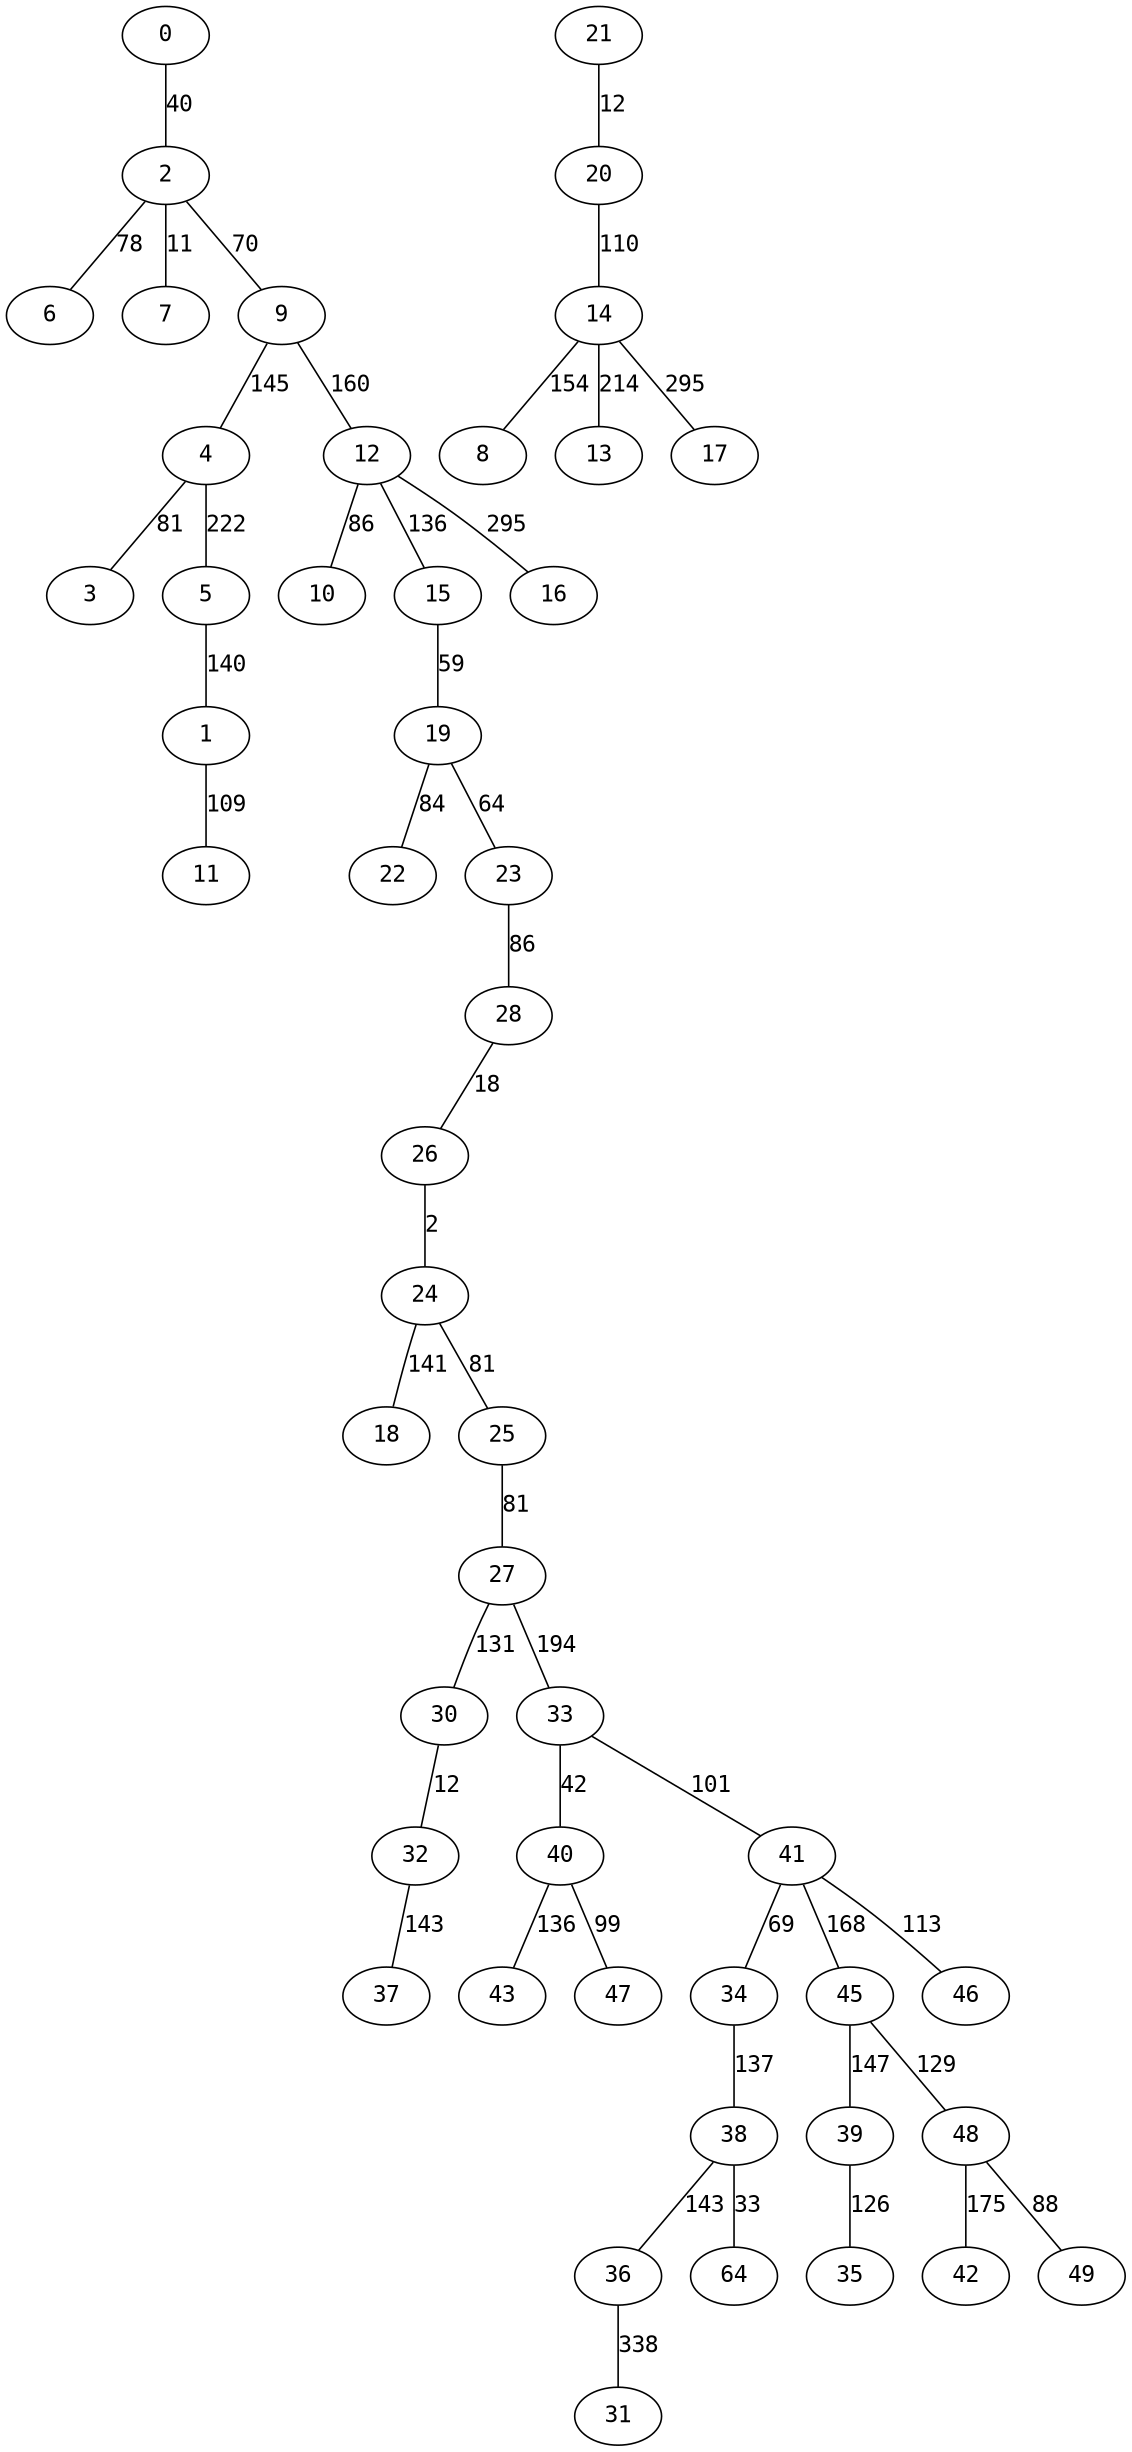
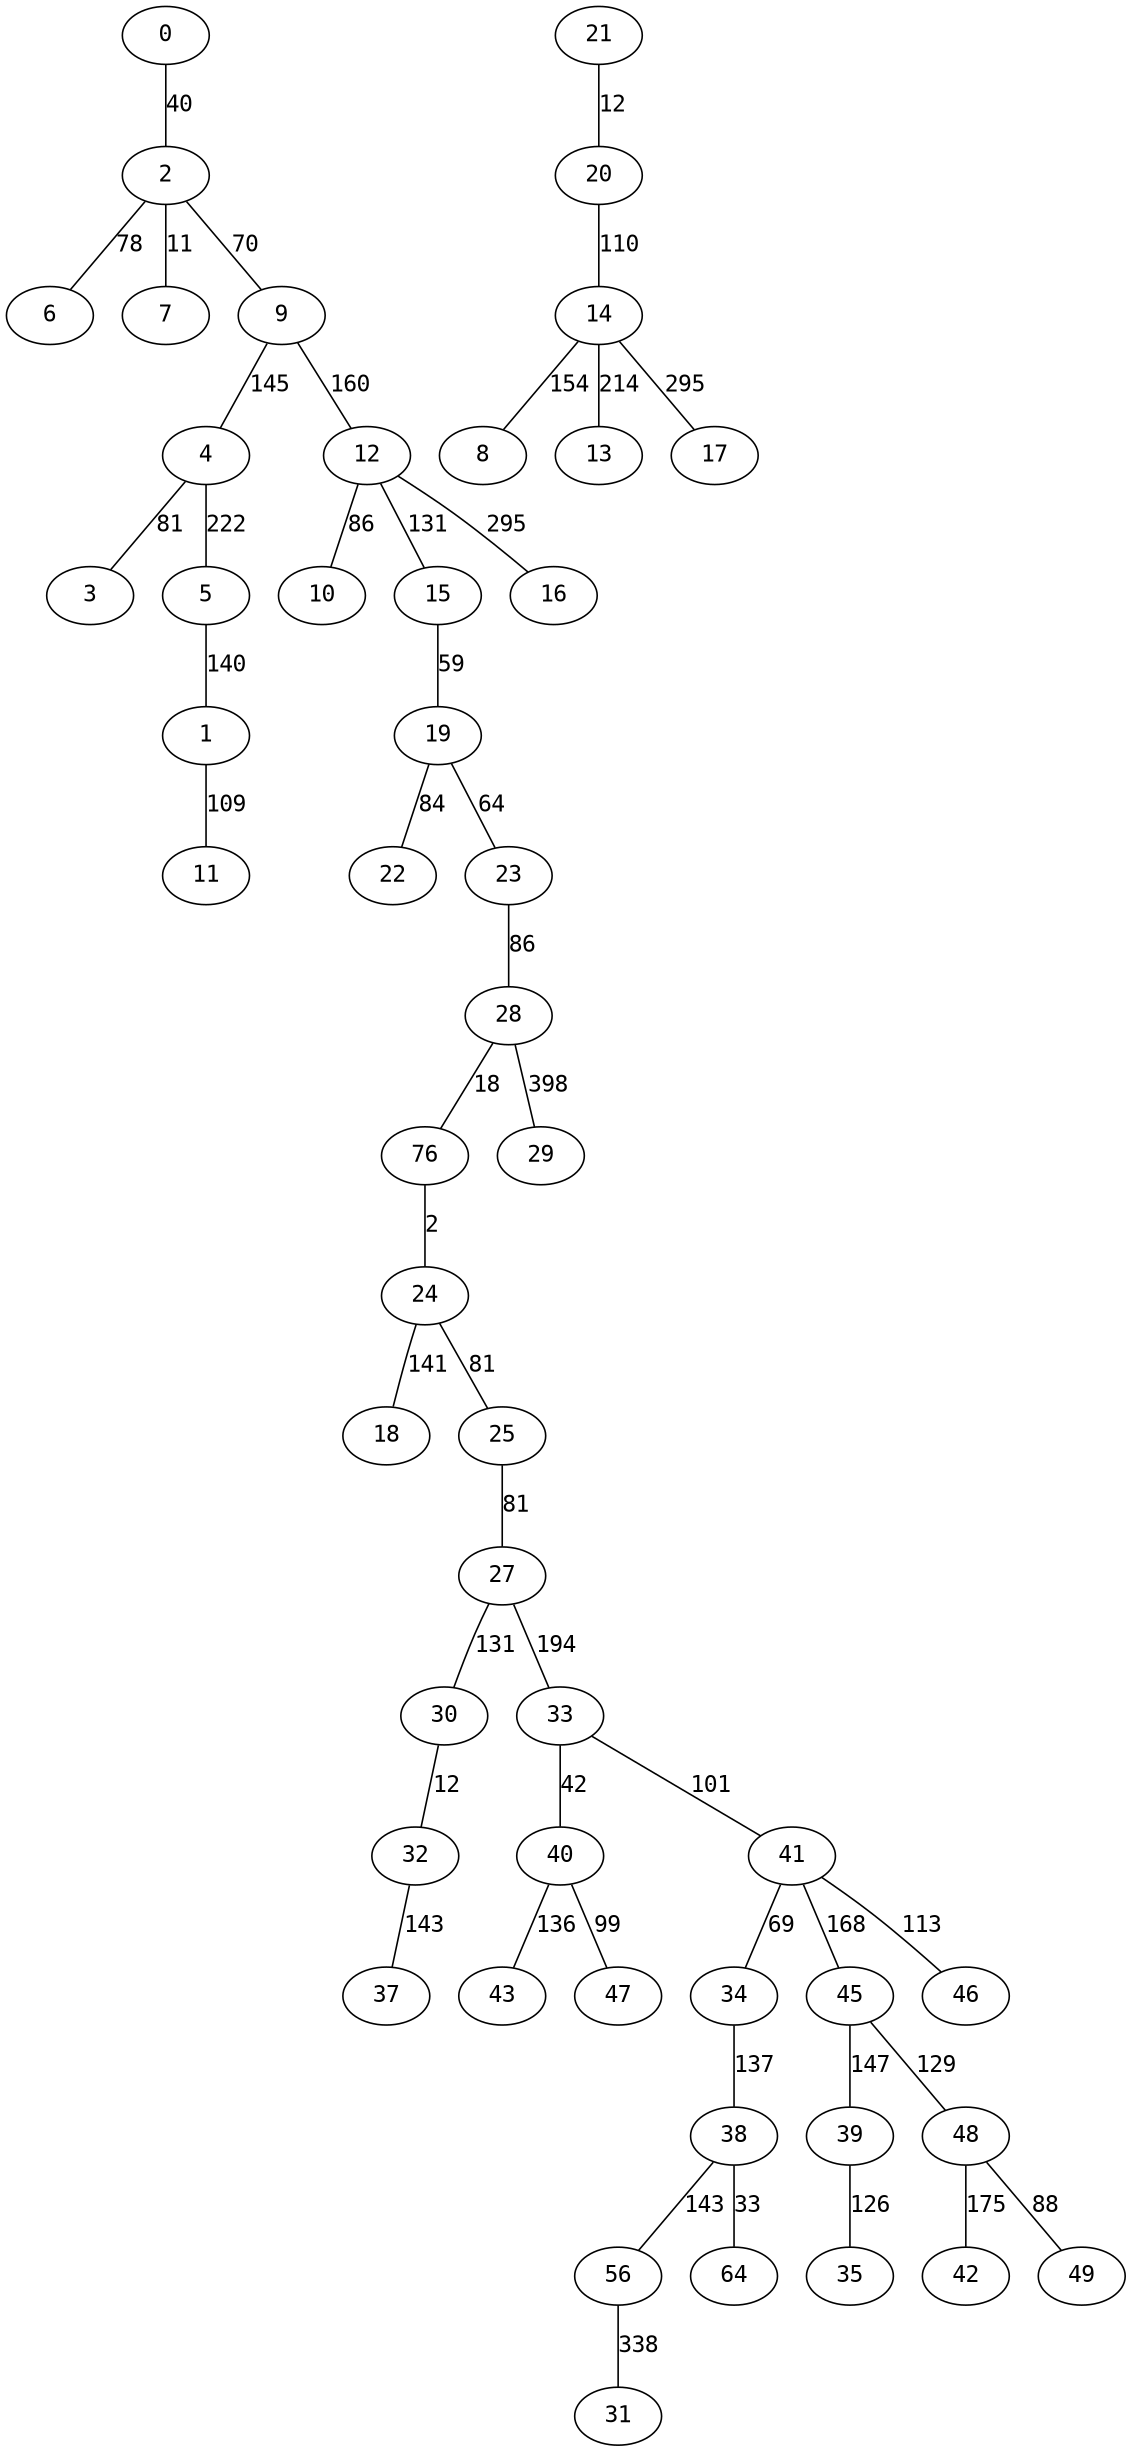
(427, 526) -> (427, 526)
(425, 1156) -> (425, 1156)
none -> (541, 1156)
(618, 2276) -> (618, 2276)
